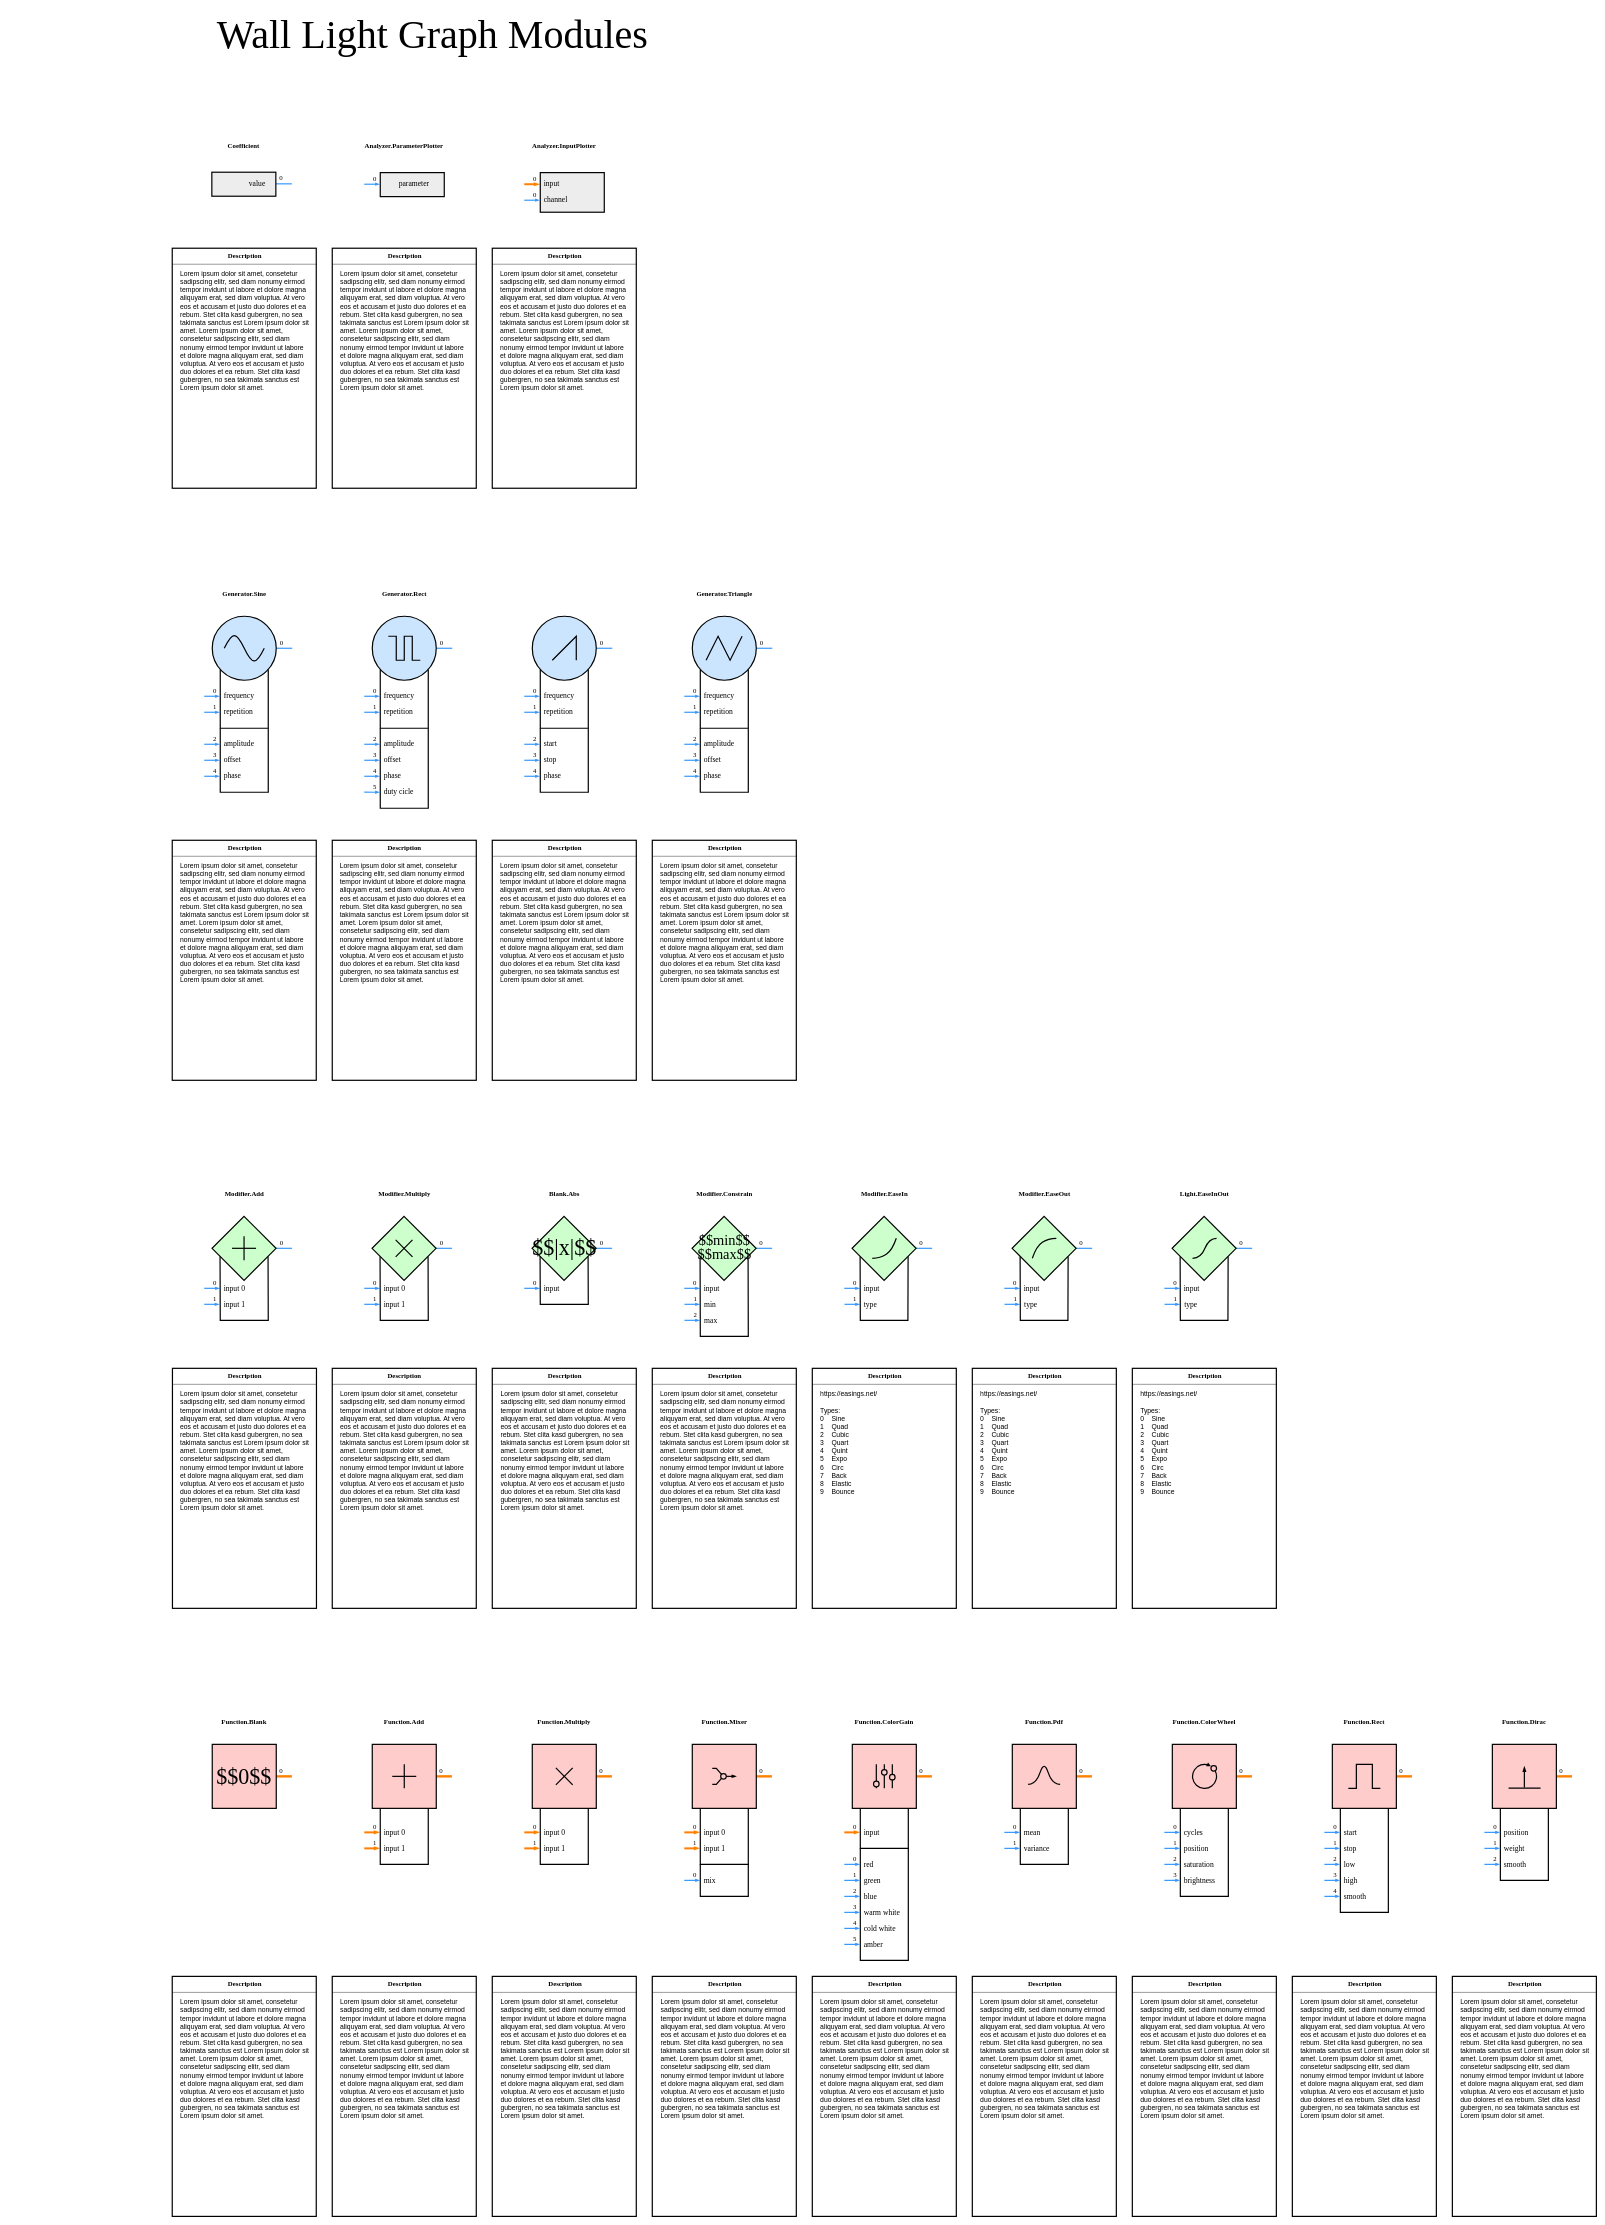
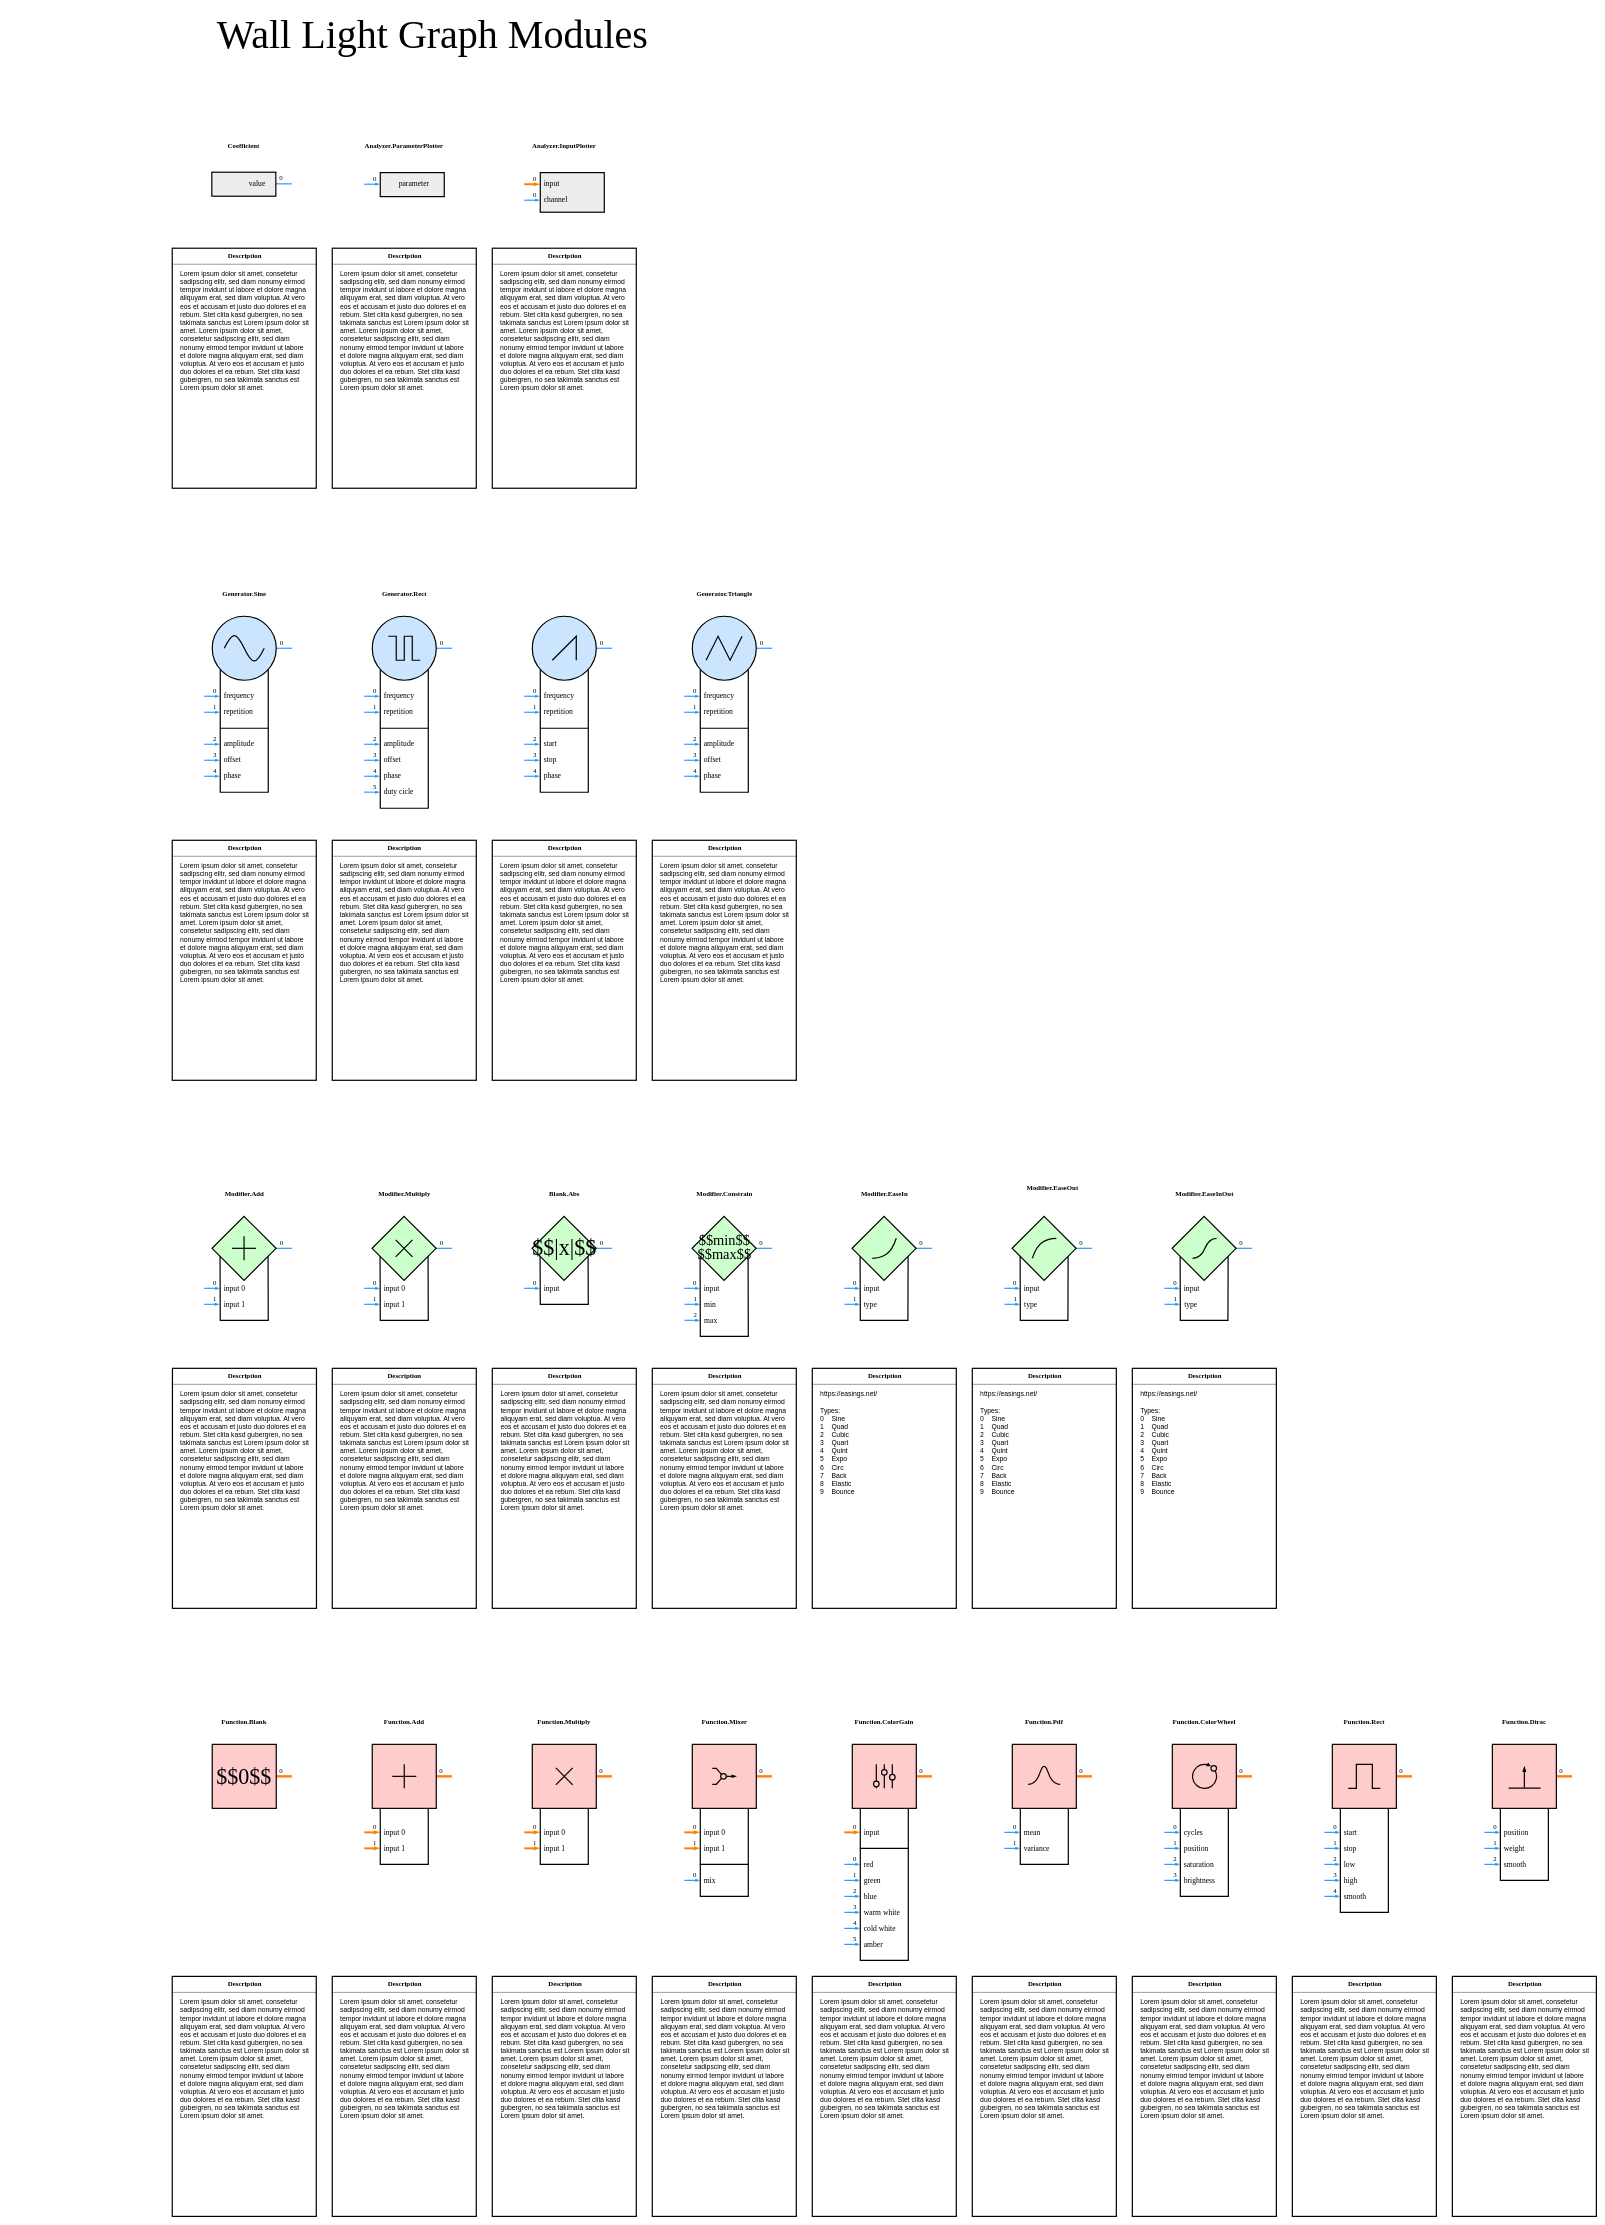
(1044, 1194) -> (1052, 1188)
(1204, 1194) -> (1204, 1194)
